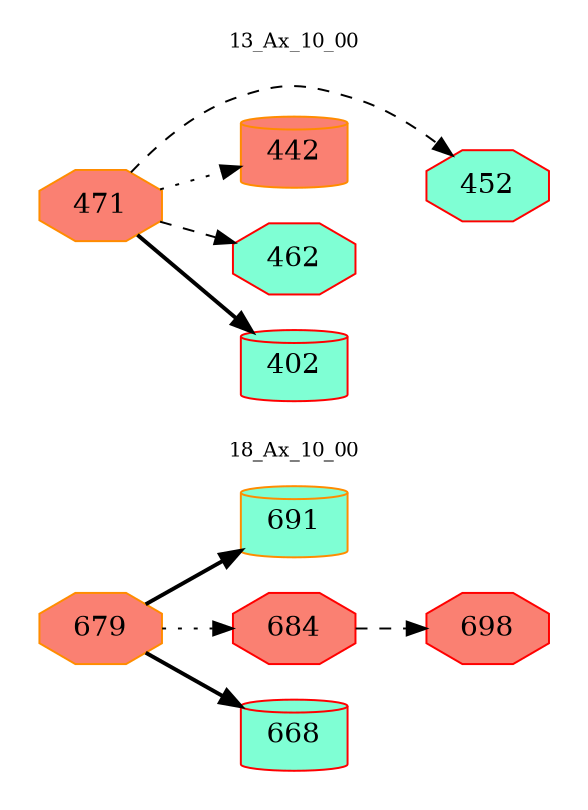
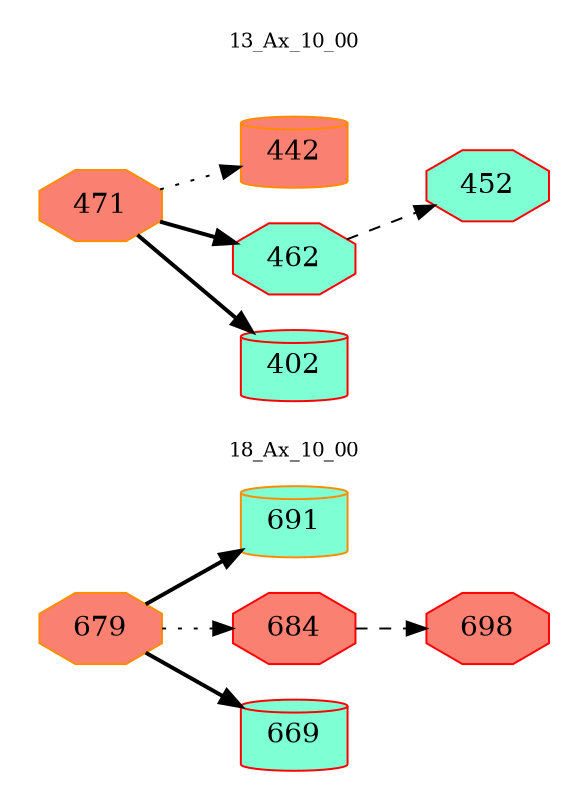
(277, 87) -> (382, 226)
(188, 229) -> (188, 229)
(294, 735) -> (294, 735)
